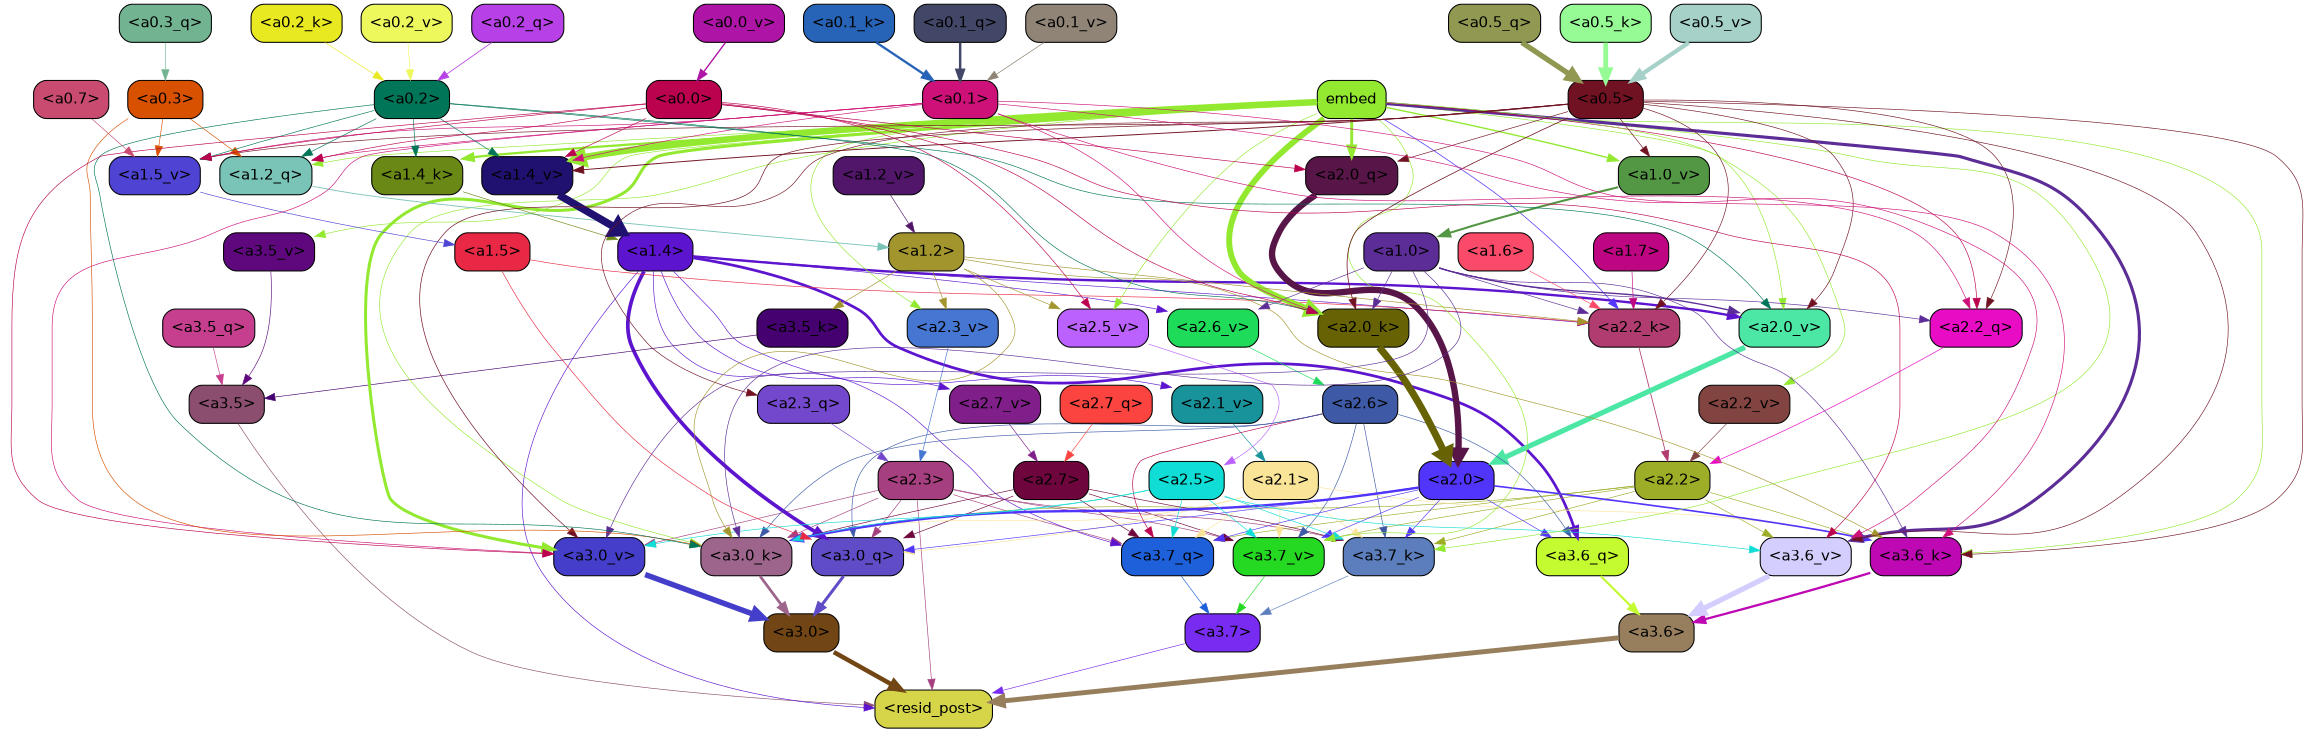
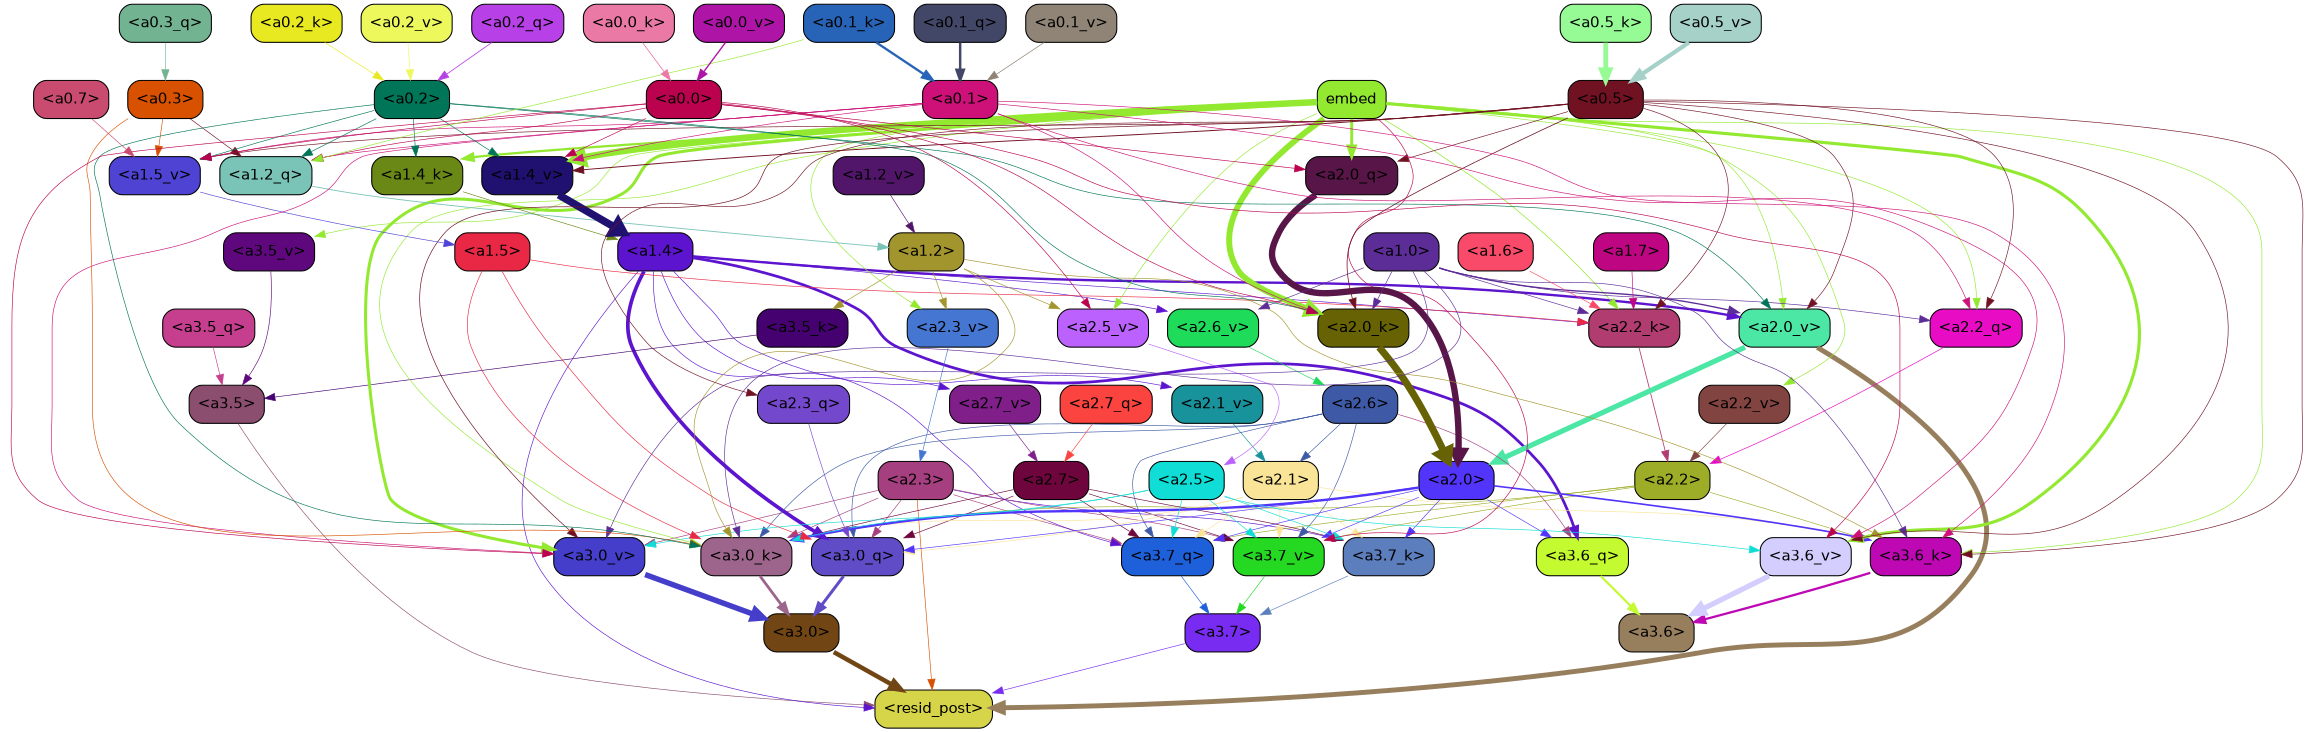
none -> (629, 23)
(1495, 23) -> none
(820, 129) -> (563, 98)
(211, 134) -> (211, 134)
(1730, 147) -> (1730, 147)
(1969, 159) -> (1969, 159)
(1664, 176) -> none
(1493, 192) -> (1493, 192)
(2100, 280) -> none
(1286, 291) -> none
(1481, 348) -> (1481, 348)
none -> (527, 428)
(855, 439) -> (827, 481)
(1196, 444) -> (1196, 444)
(1493, 454) -> (1493, 454)
(1373, 475) -> (1324, 439)
(1720, 508) -> none
(1143, 514) -> (1143, 514)
(1540, 516) -> none
(924, 589) -> (924, 589)
(1311, 669) -> (1651, 660)
